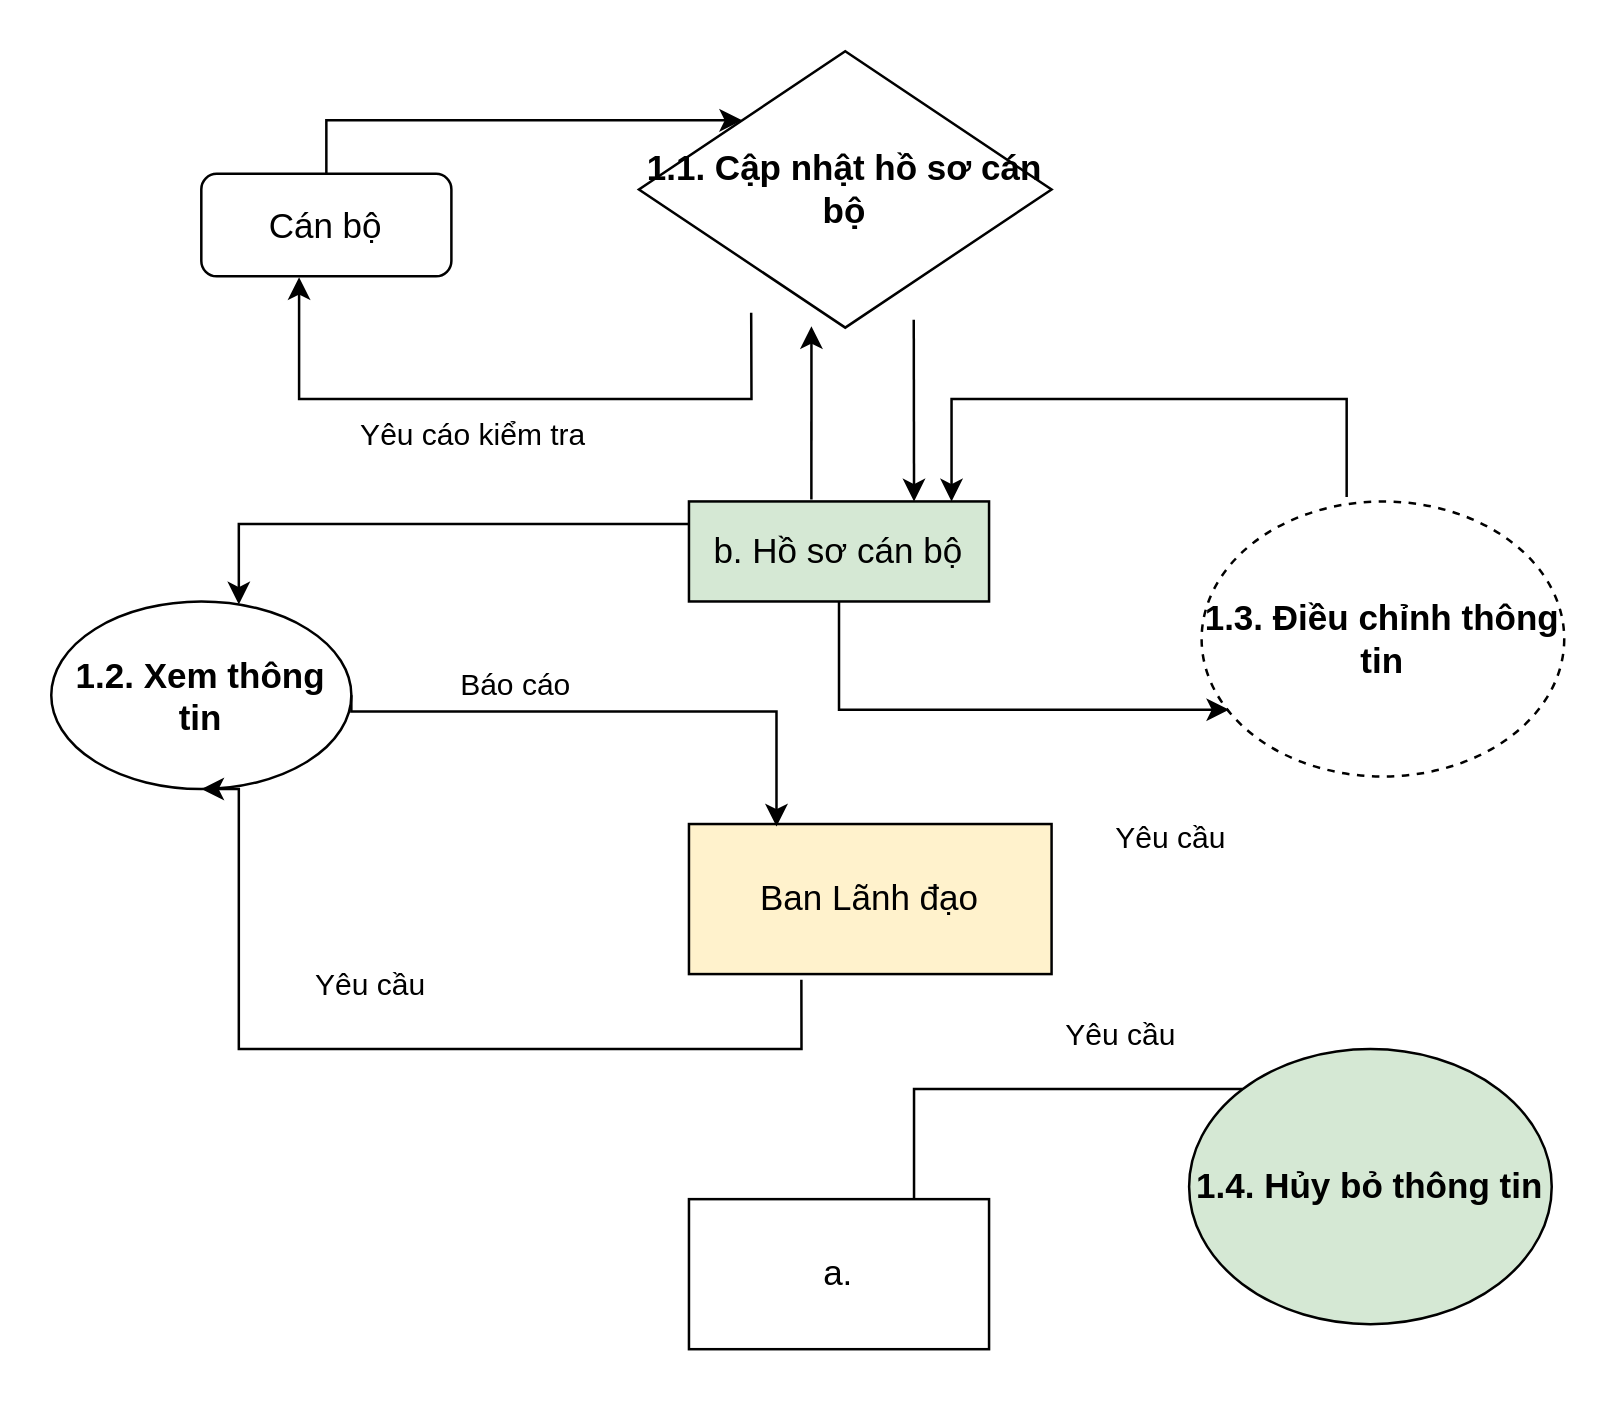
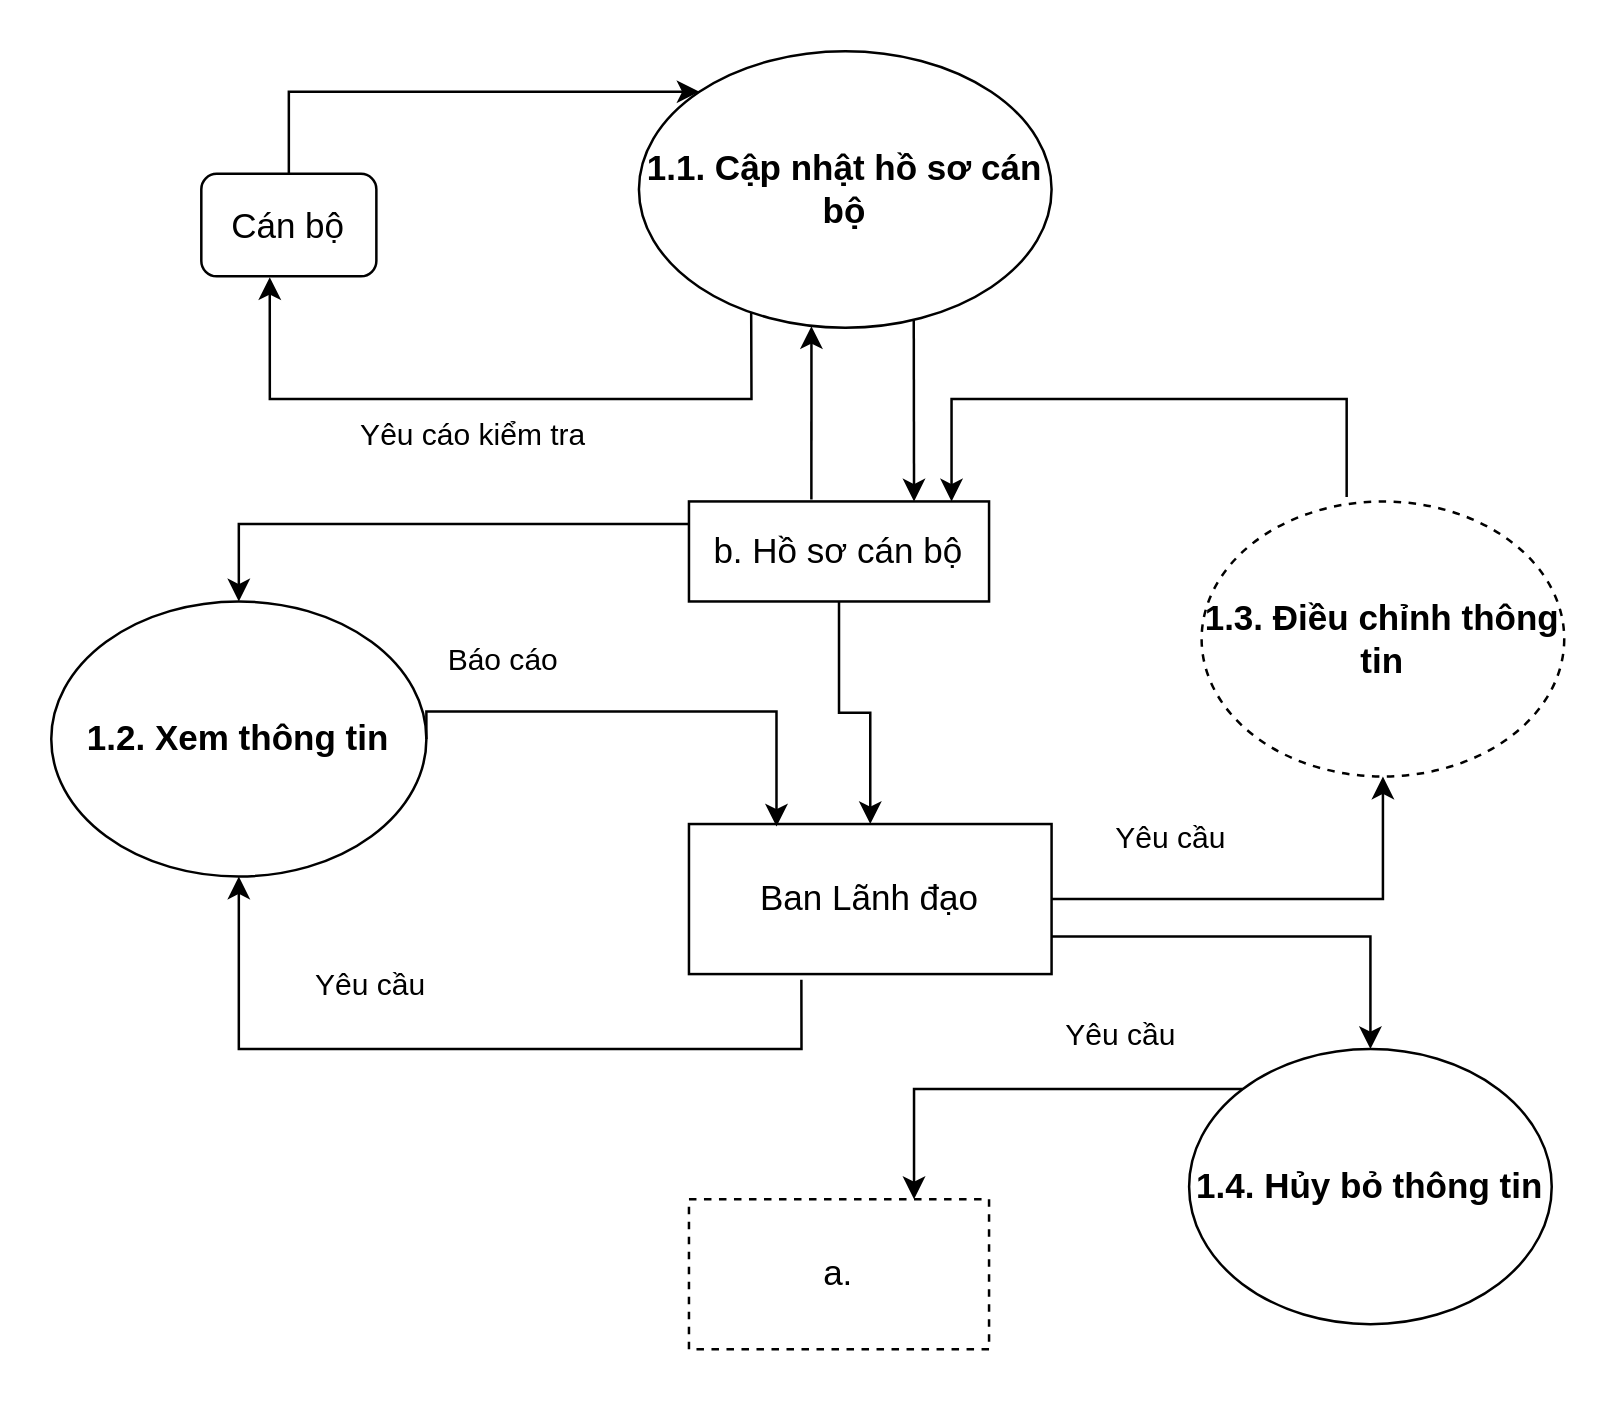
(845, 189) -> (845, 189)
(326, 225) -> (289, 225)
(839, 551) -> (839, 551)
(545, 686) -> (533, 661)
(201, 695) -> (239, 739)
(1024, 709) -> (870, 742)
(870, 899) -> (870, 899)
none -> (1269, 899)
none -> (1259, 936)
(1370, 1186) -> (1370, 1186)
(914, 1188) -> (914, 1180)
(839, 1274) -> (839, 1274)
